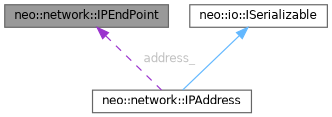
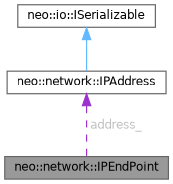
(134, 63) -> (87, 131)
